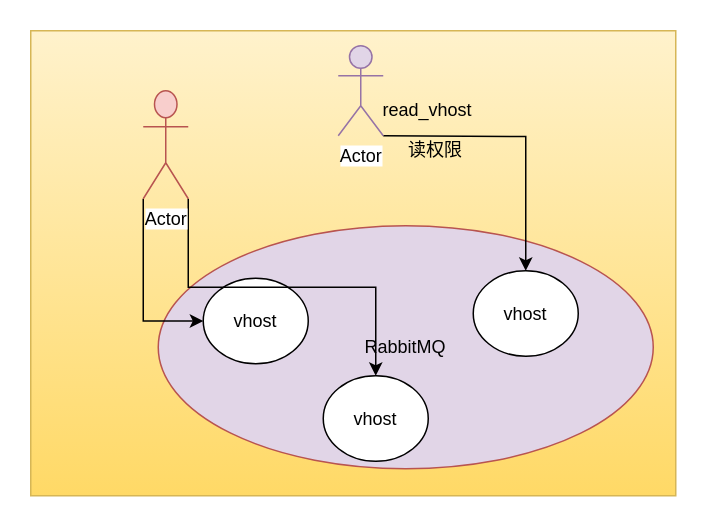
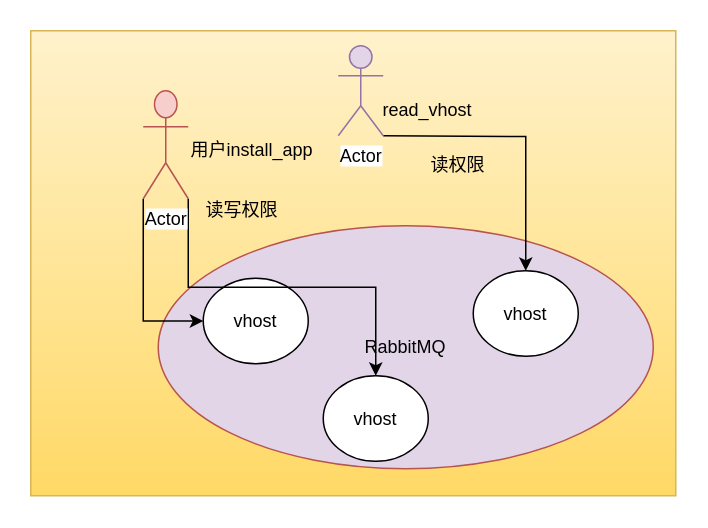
none -> (263, 151)
(443, 151) -> (466, 166)
none -> (248, 211)
